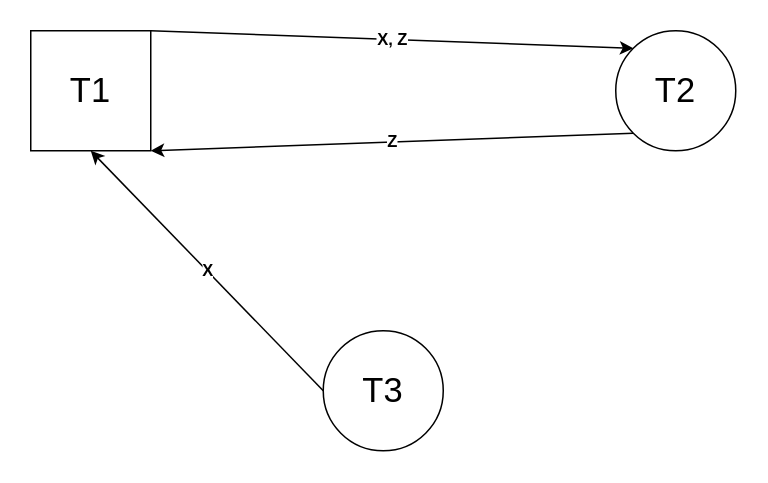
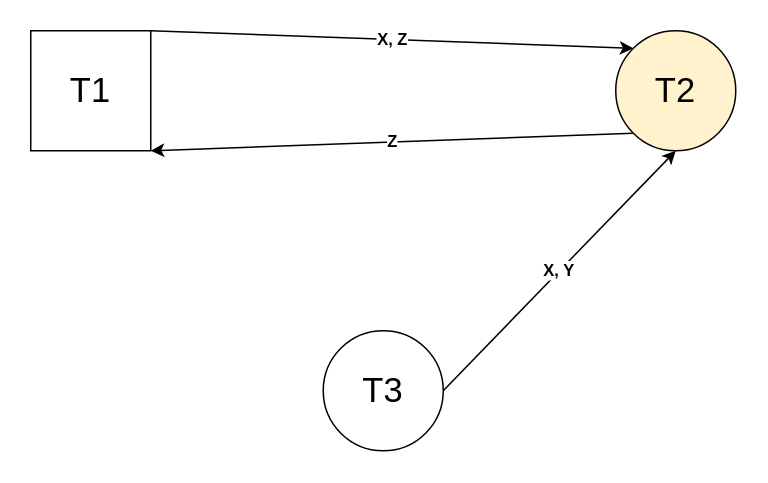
(676, 91) -> (676, 91)
(210, 274) -> none
none -> (556, 274)
